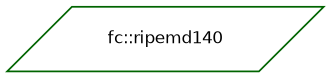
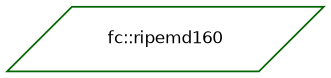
(165, 39) -> (165, 39)
